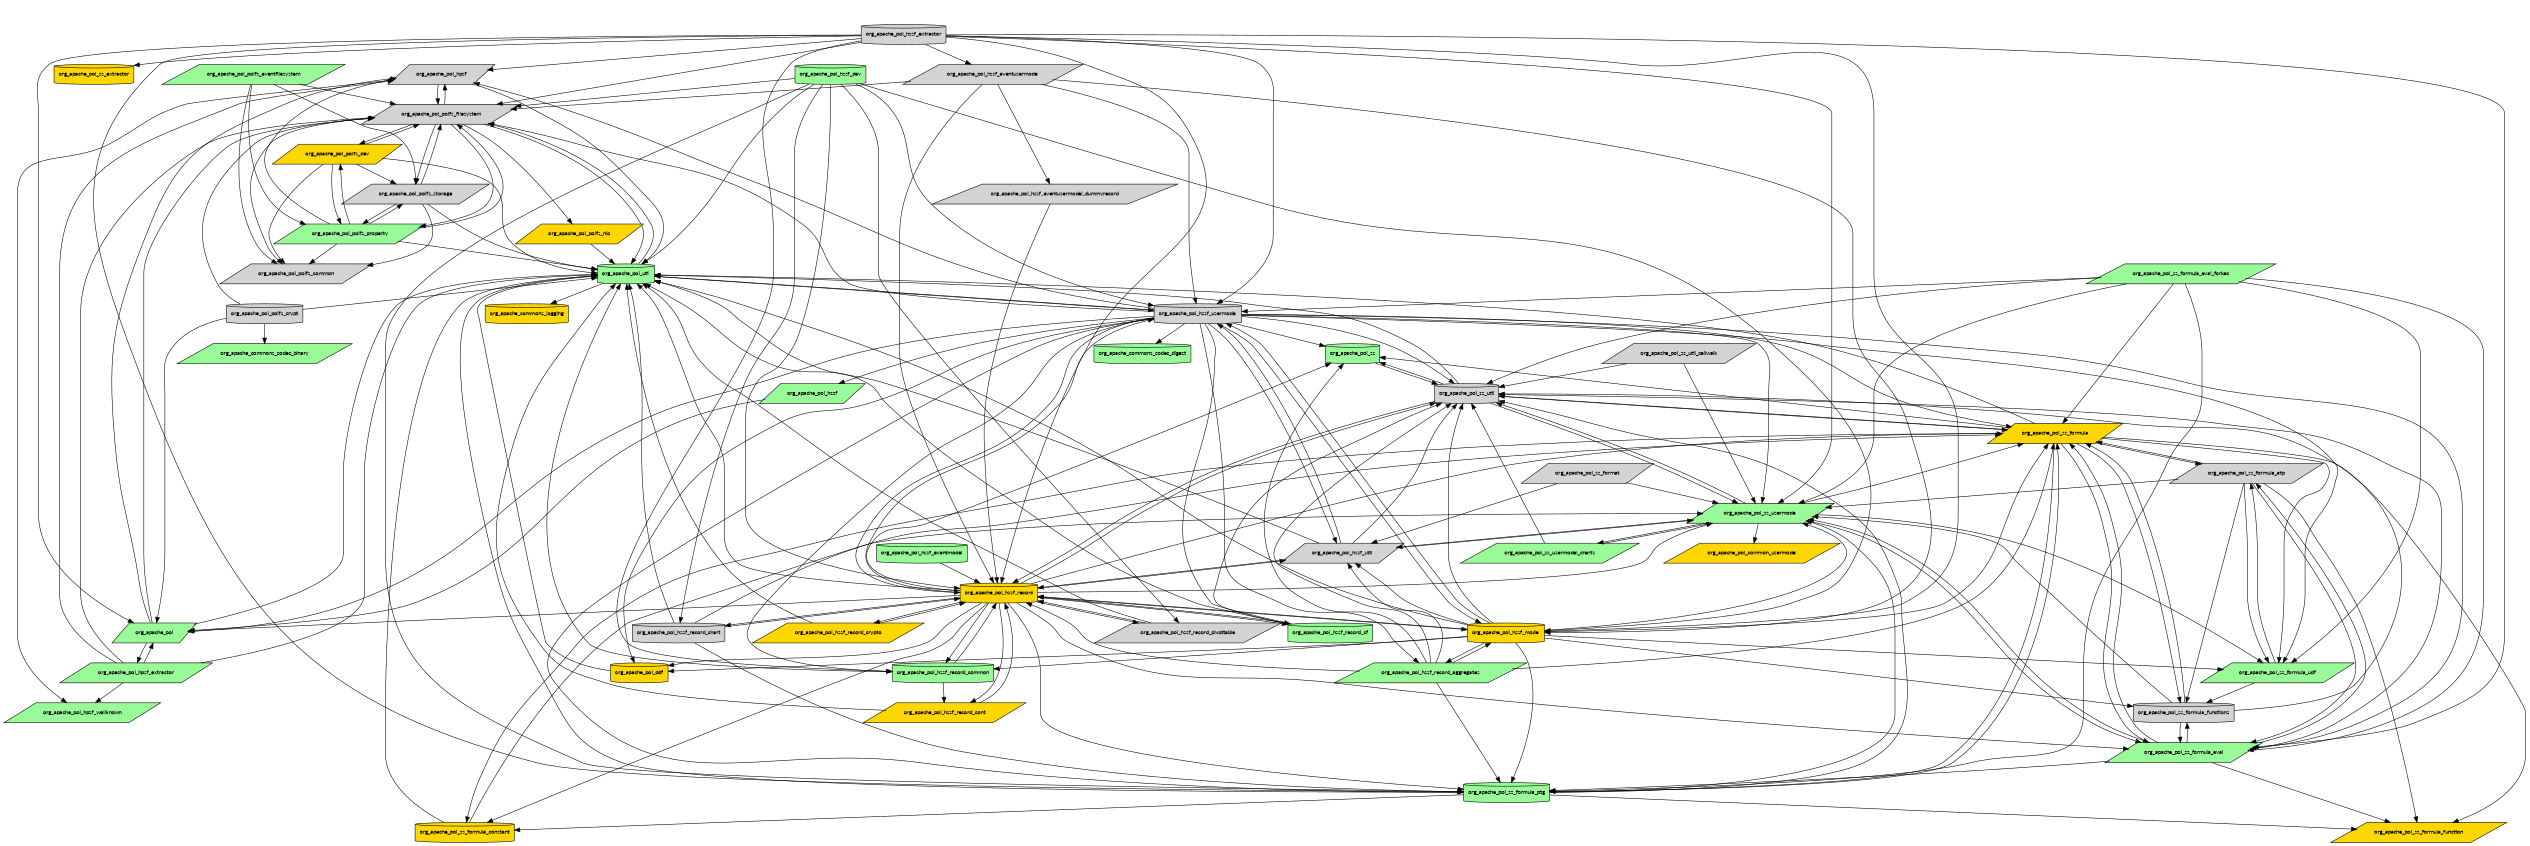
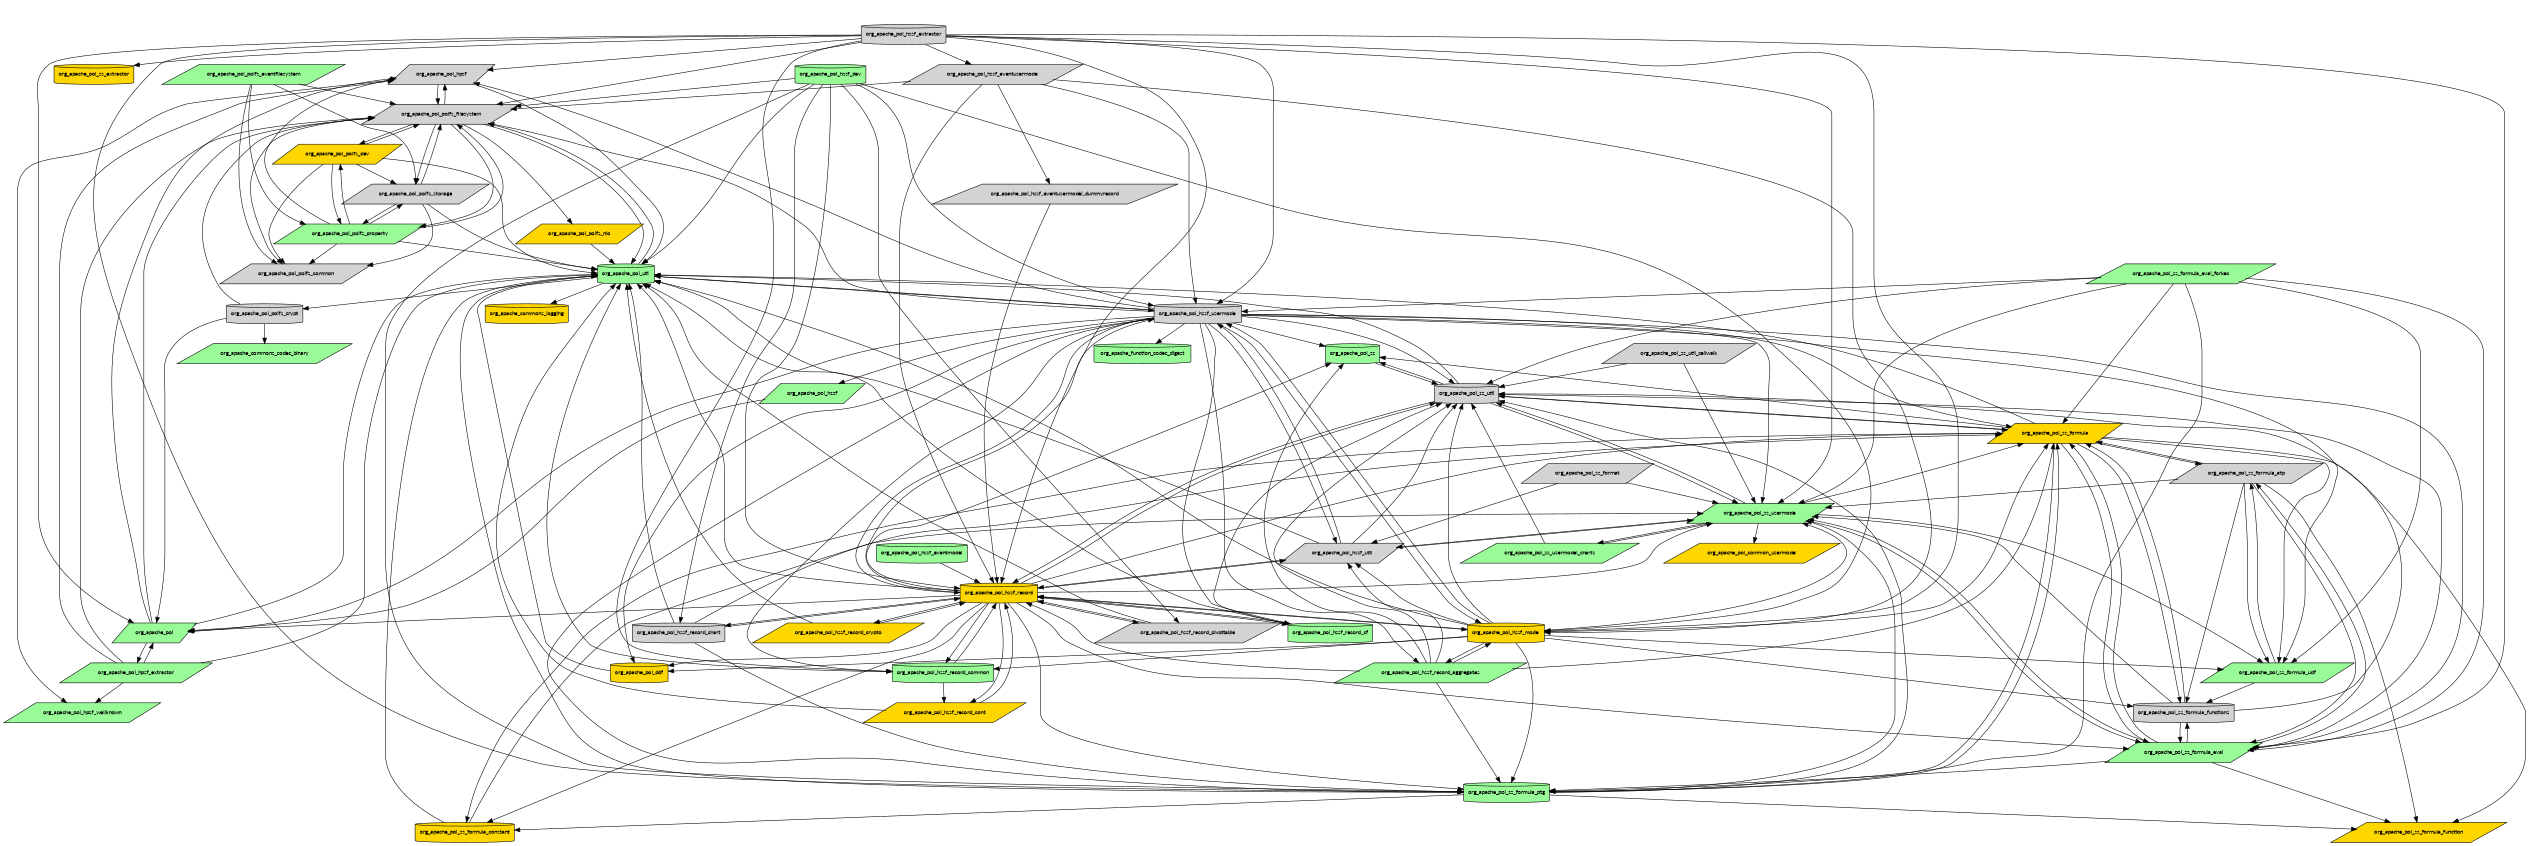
(455, 293) -> (460, 292)
(1142, 354) -> (1142, 354)
